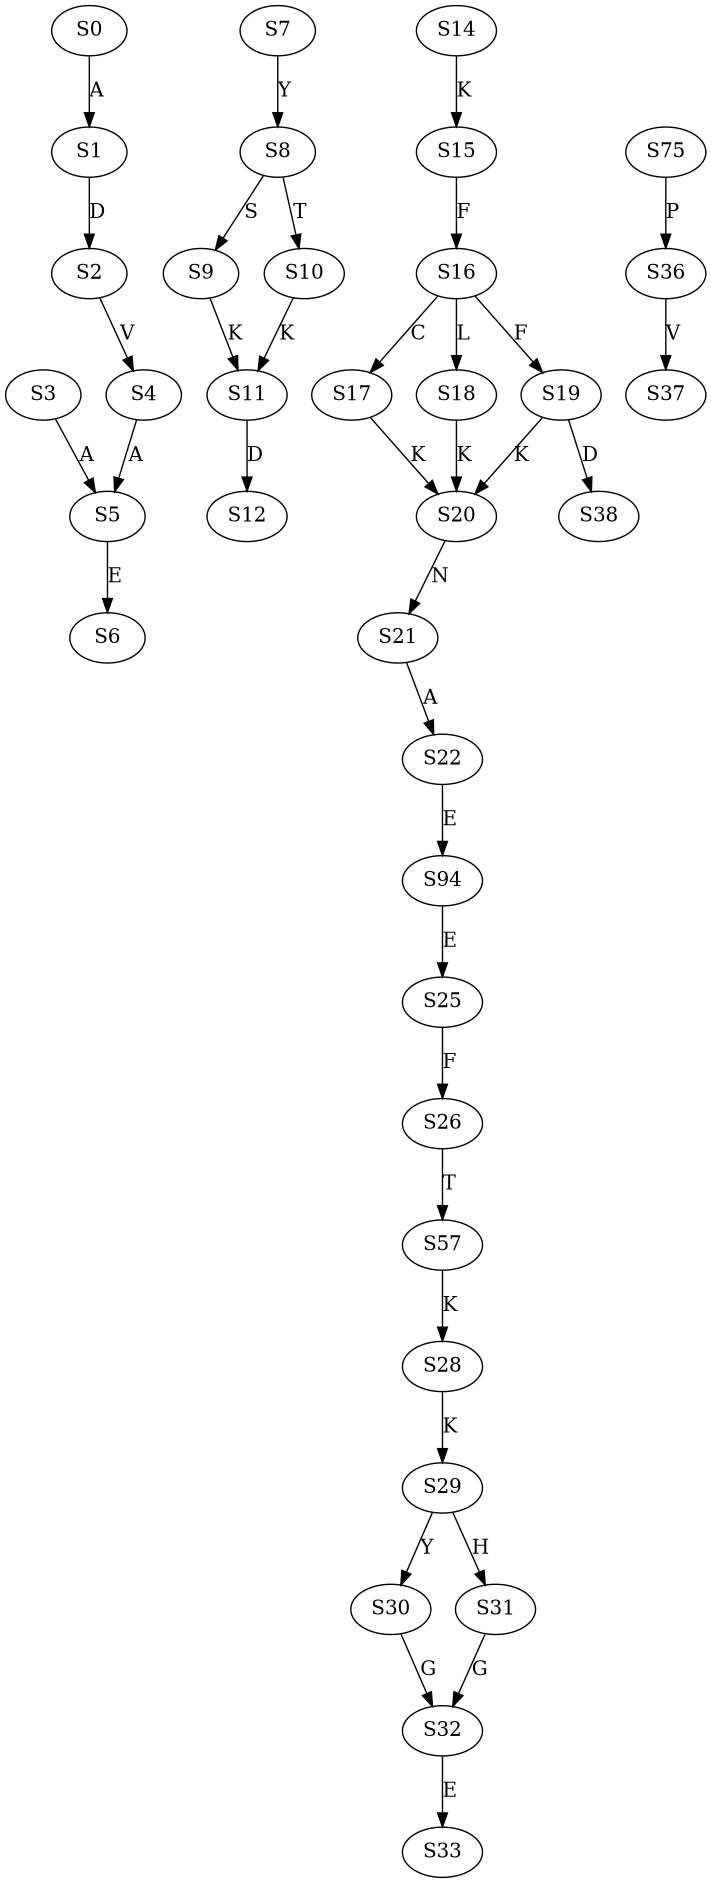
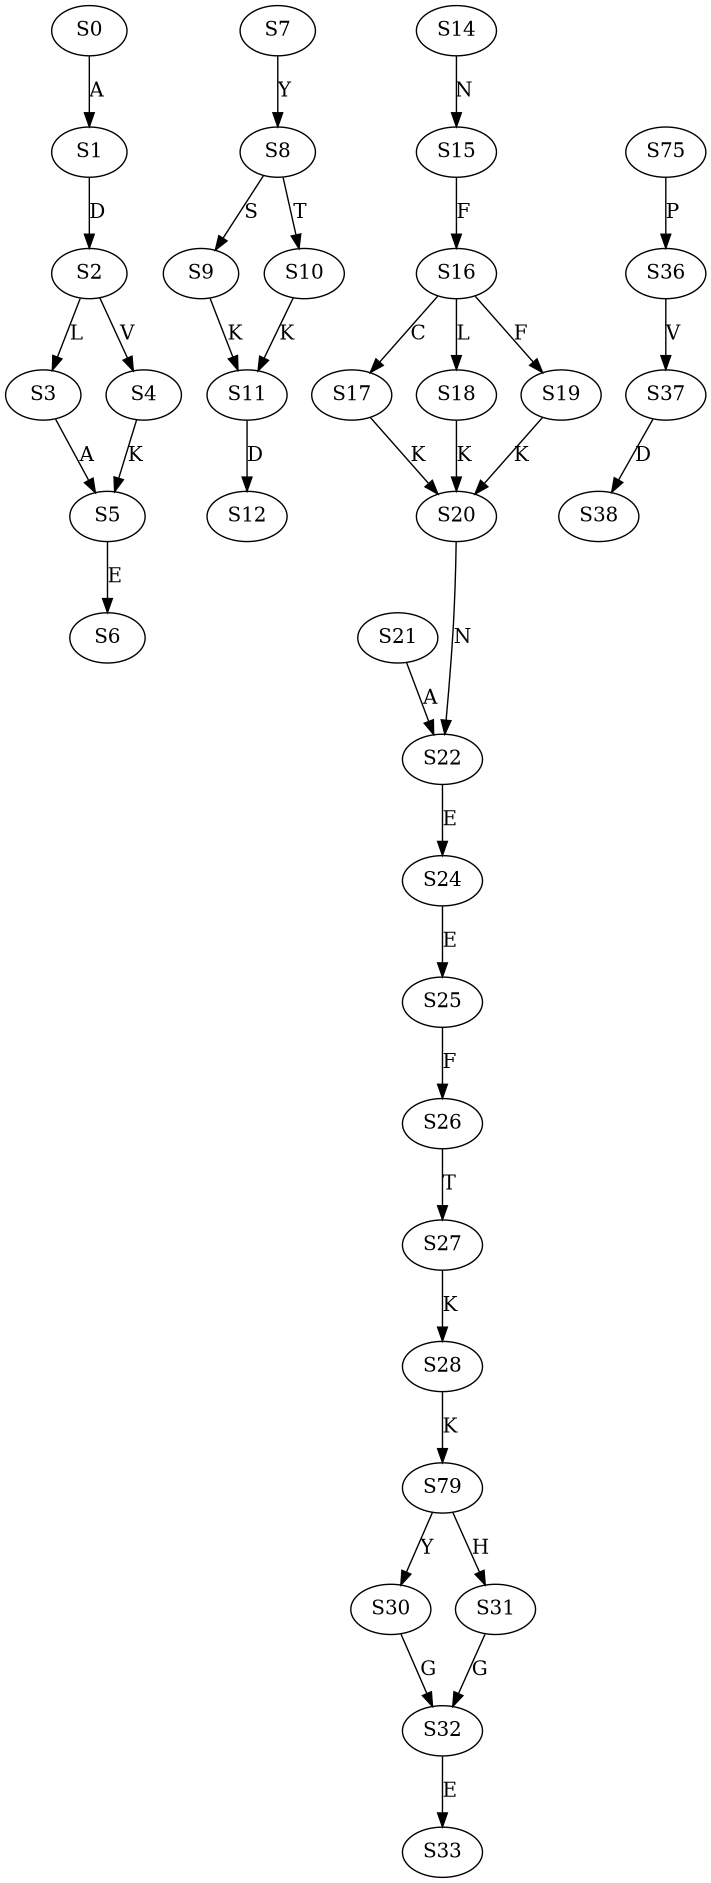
(464, 91) -> (464, 91)
none -> (69, 328)
(578, 449) -> (636, 450)
(135, 456) -> (135, 456)
(430, 571) -> (453, 631)
(442, 881) -> (442, 881)
(442, 1245) -> (442, 1245)
(442, 1488) -> (442, 1488)
